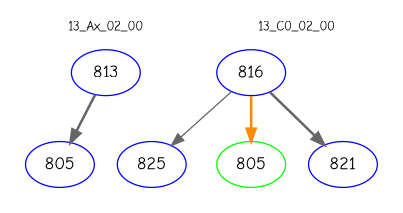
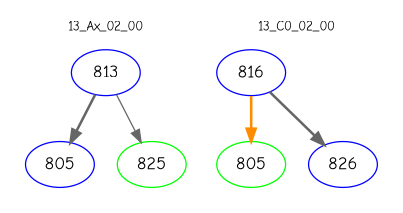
(215, 106) -> (126, 113)
(152, 164) -> (152, 164)
(343, 164) -> (343, 164)
